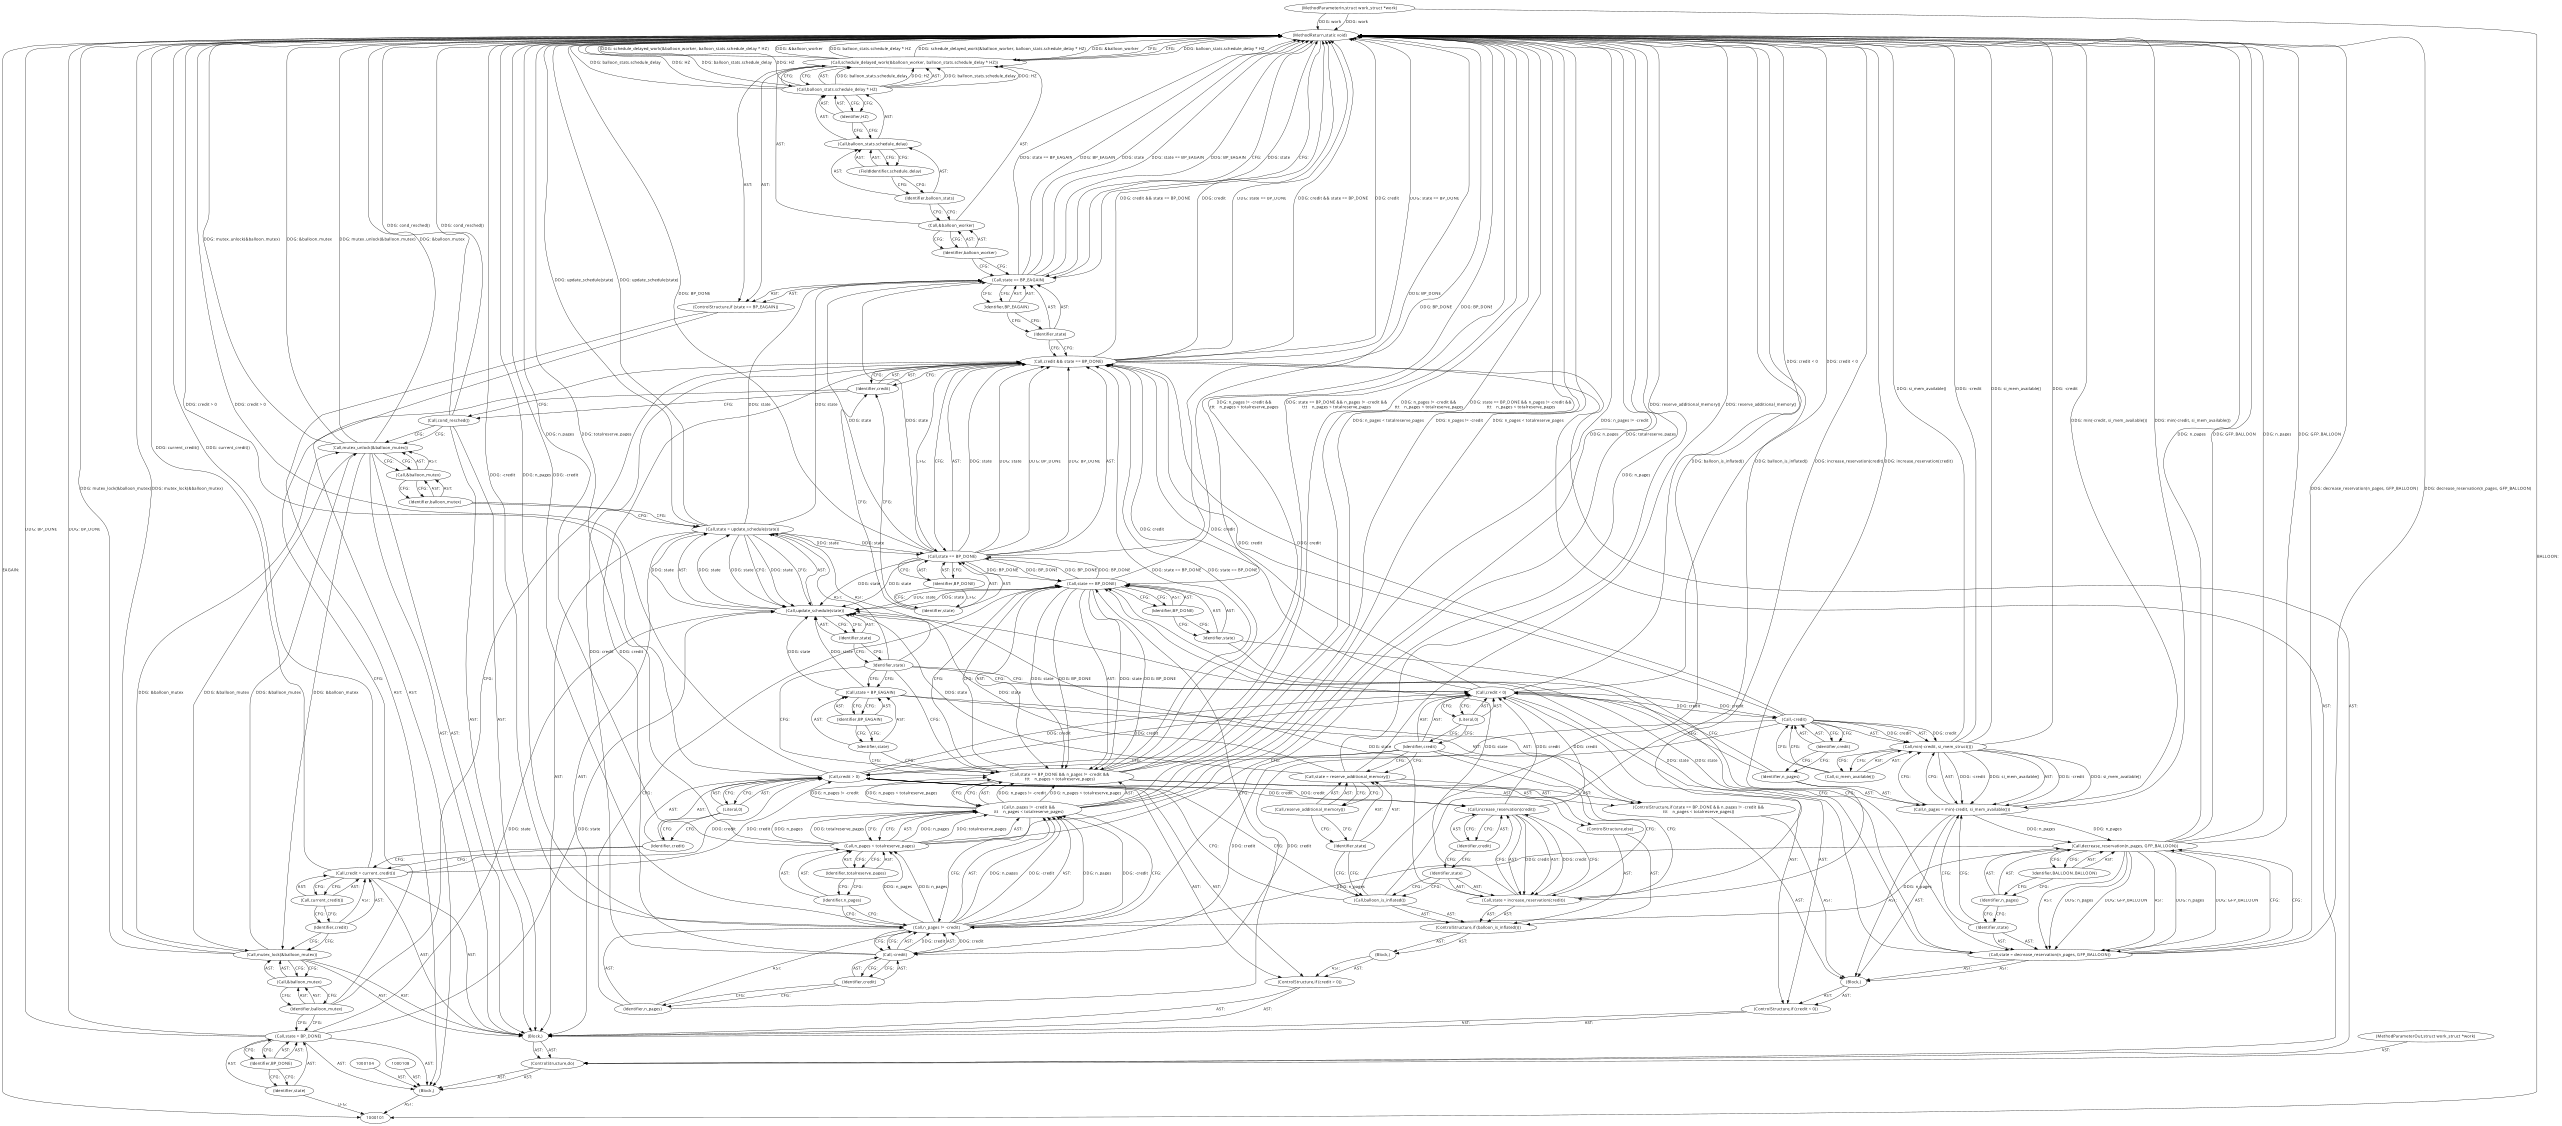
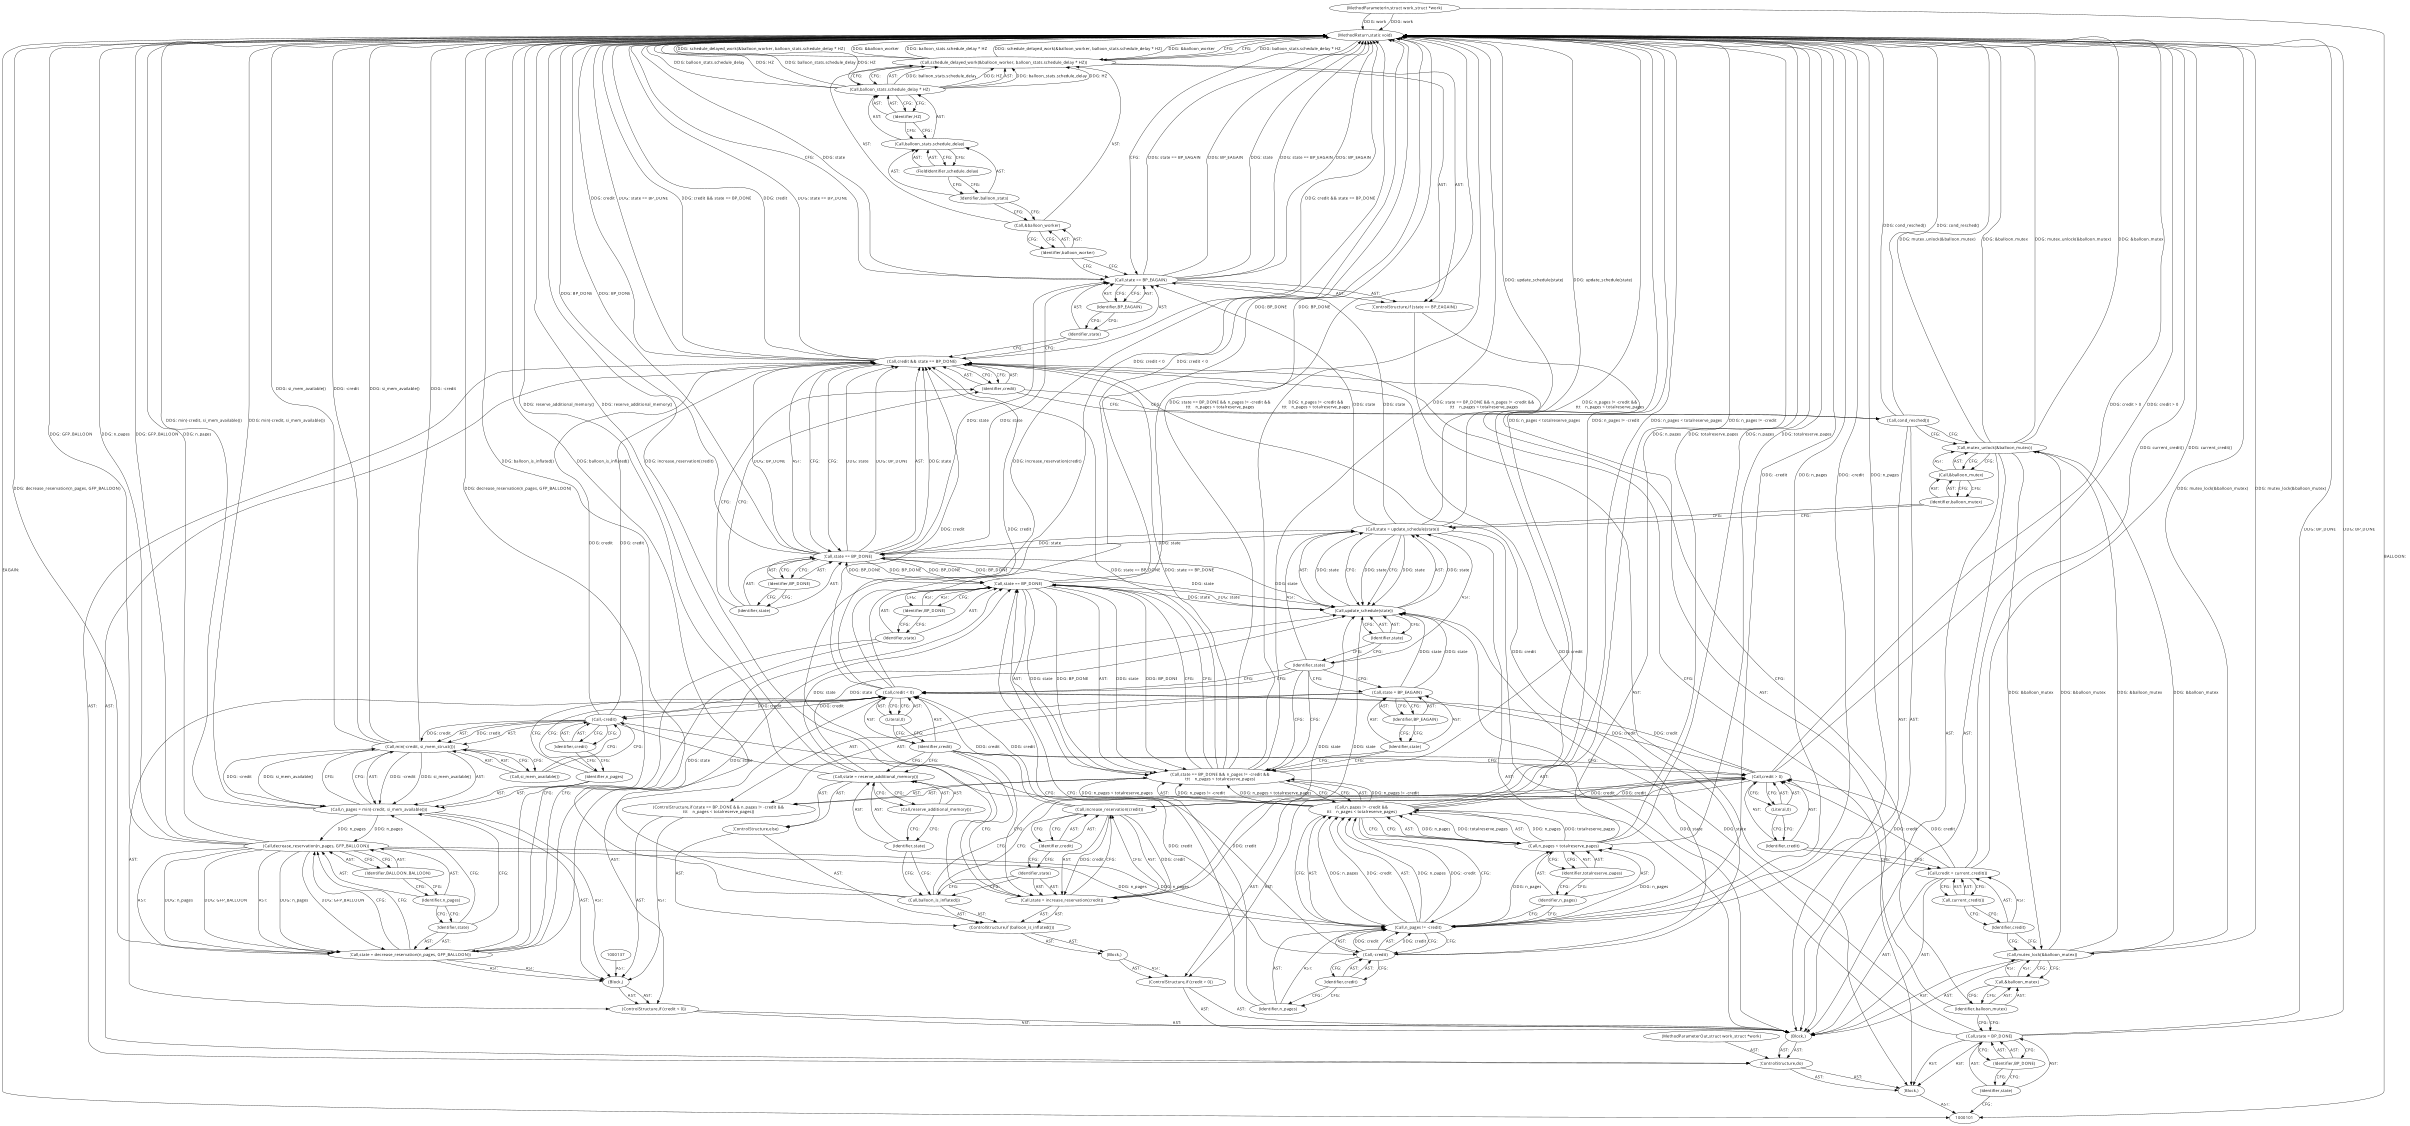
none -> (616, 955)
(365, 1064) -> none
(401, 1064) -> none
